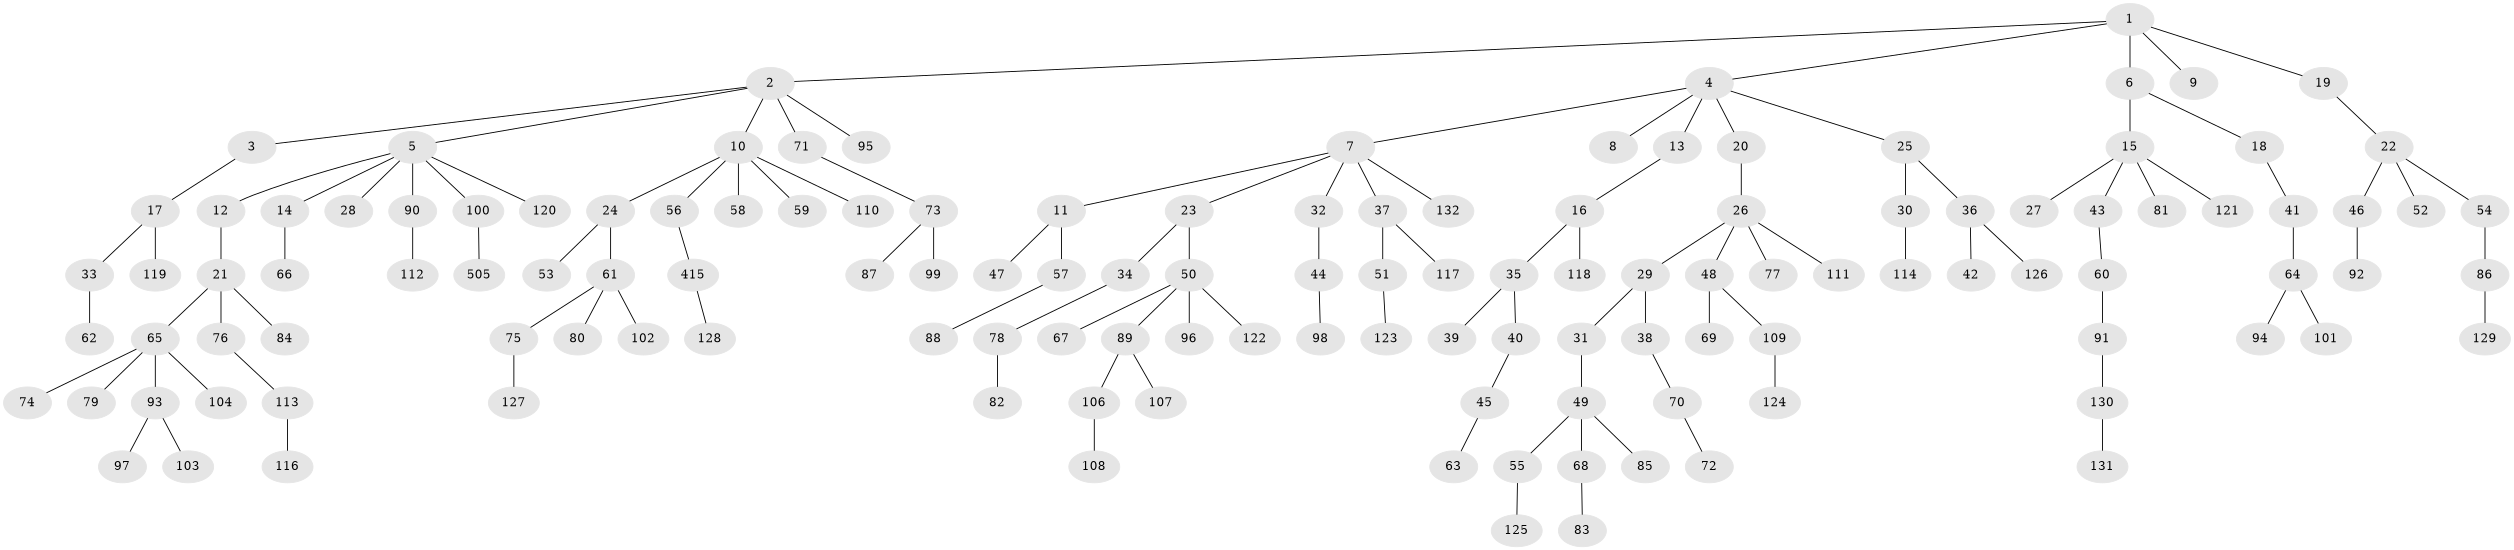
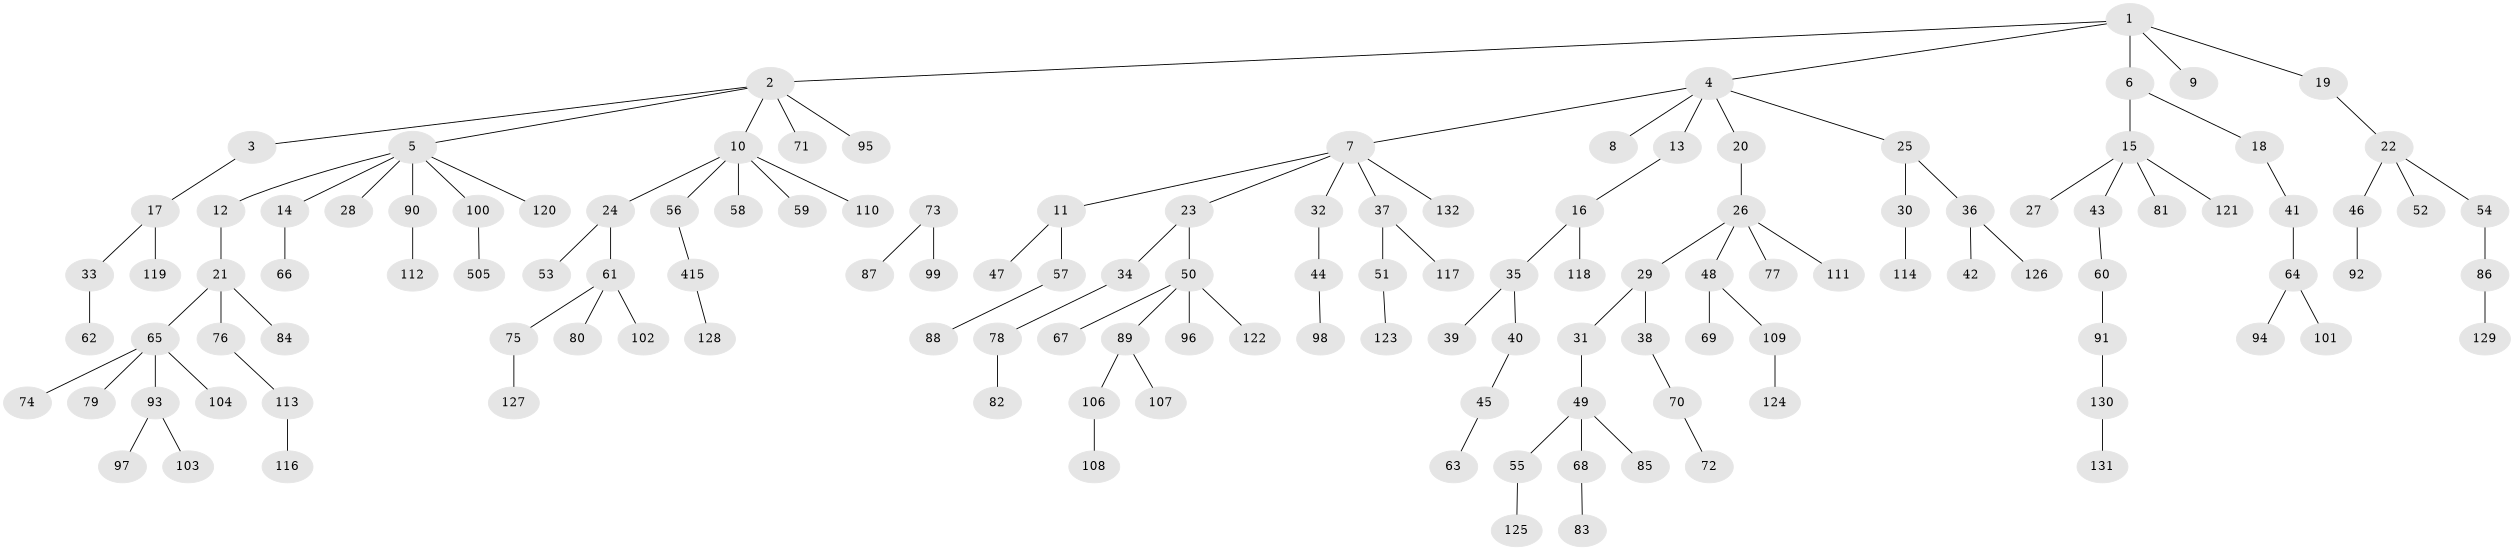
(868, 179) -> none
